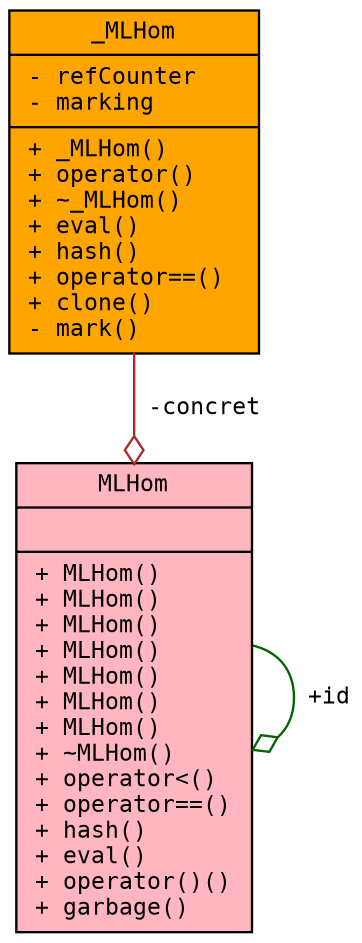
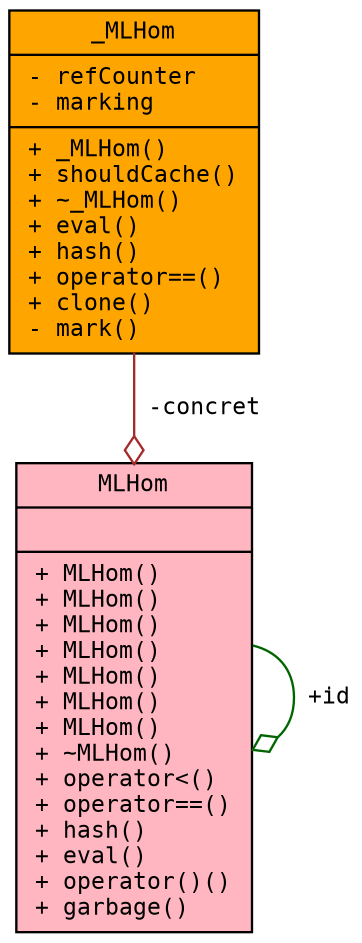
(113, 175) -> (134, 175)
